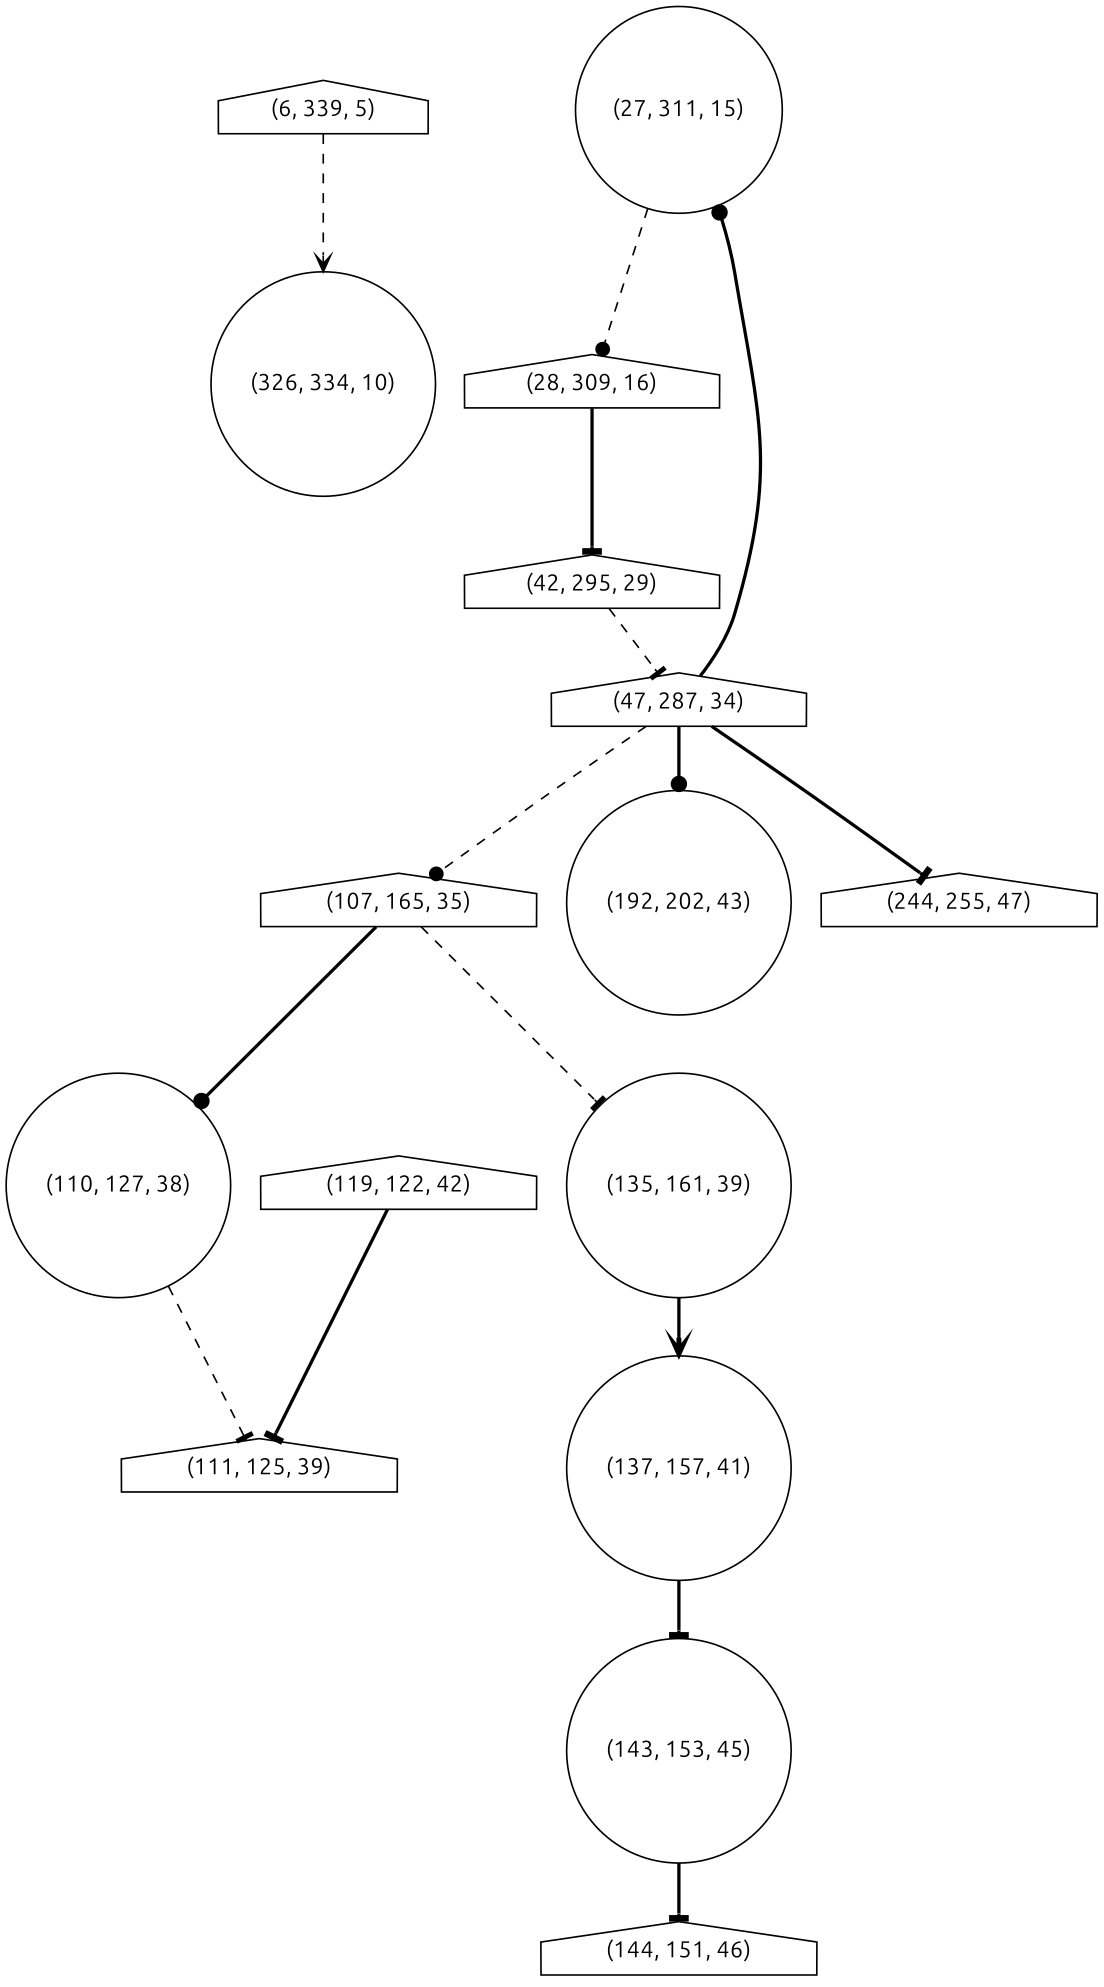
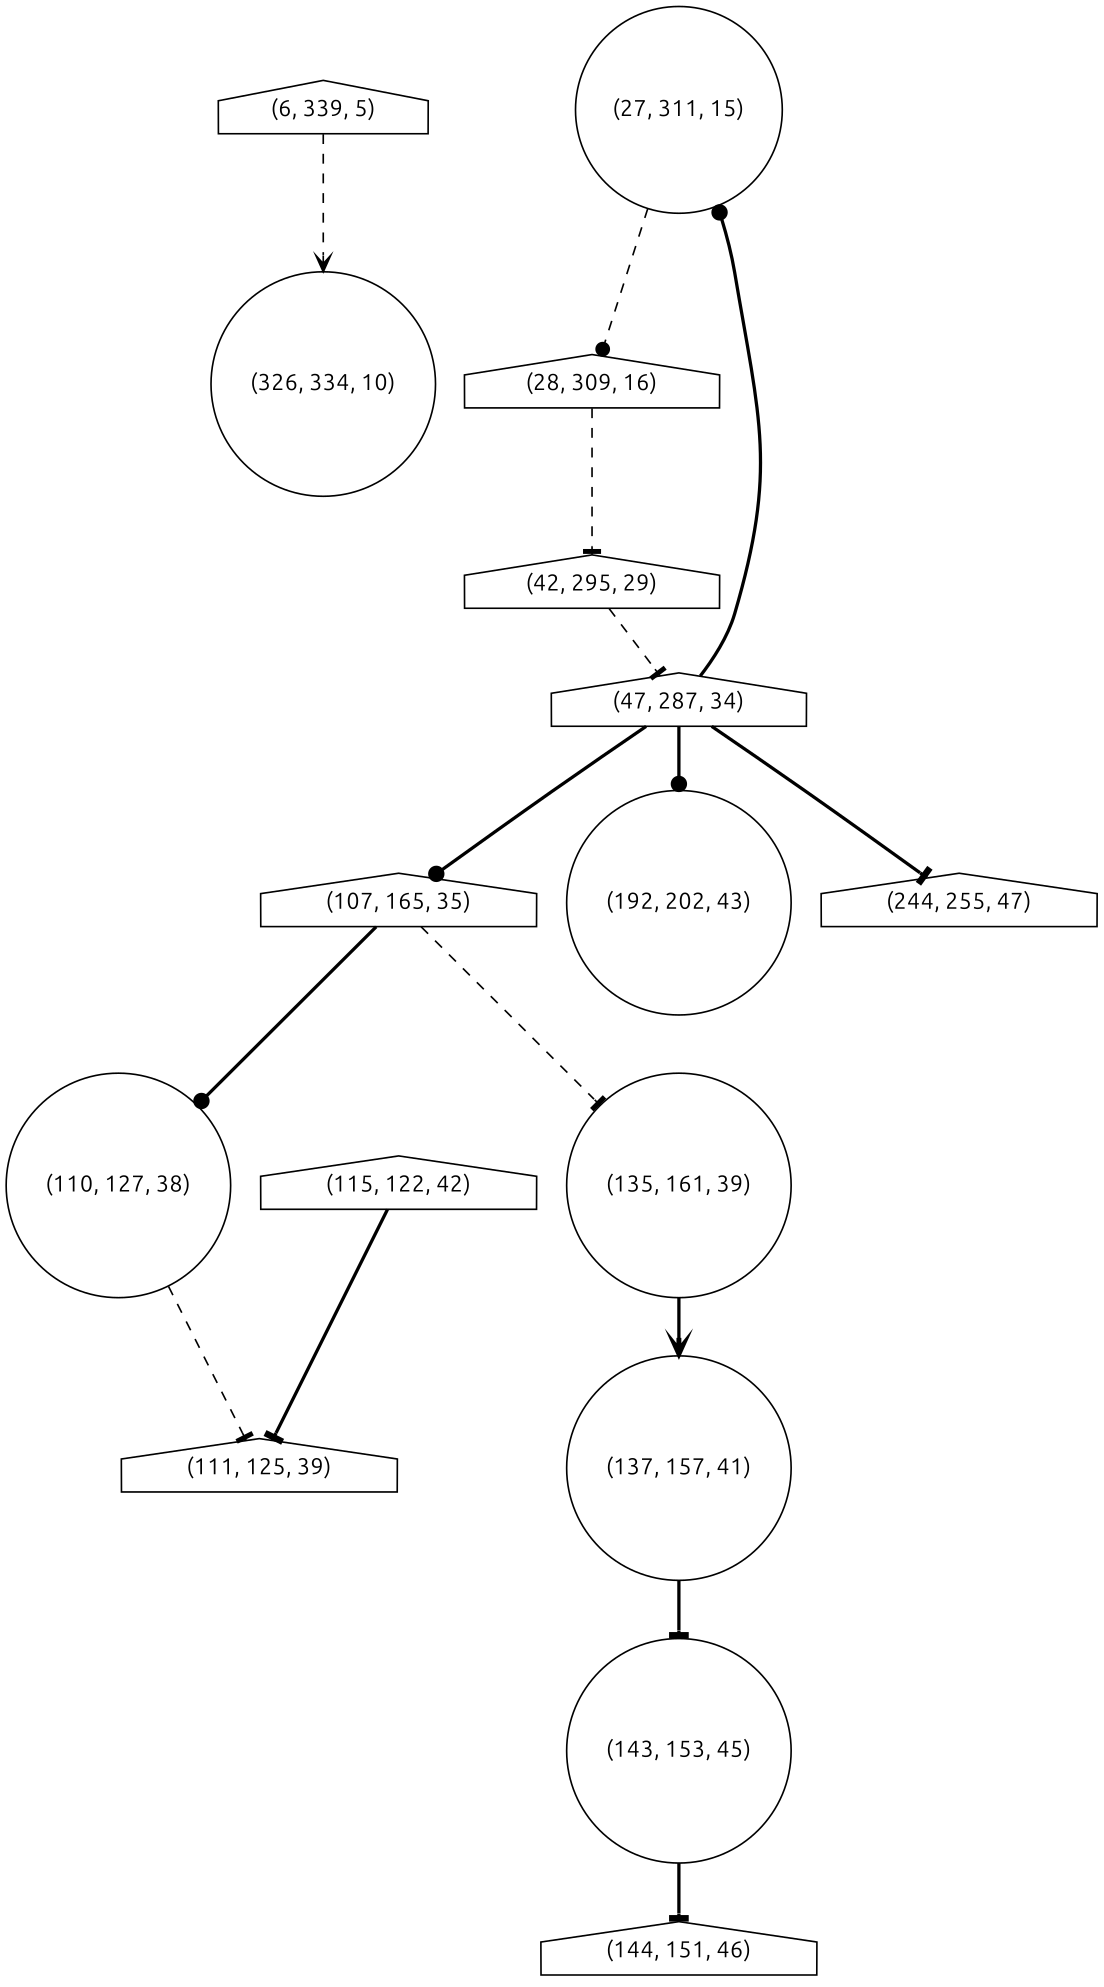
(592, 477) -> (592, 477)
(543, 797) -> (543, 797)
(399, 1185) -> (399, 1185)
